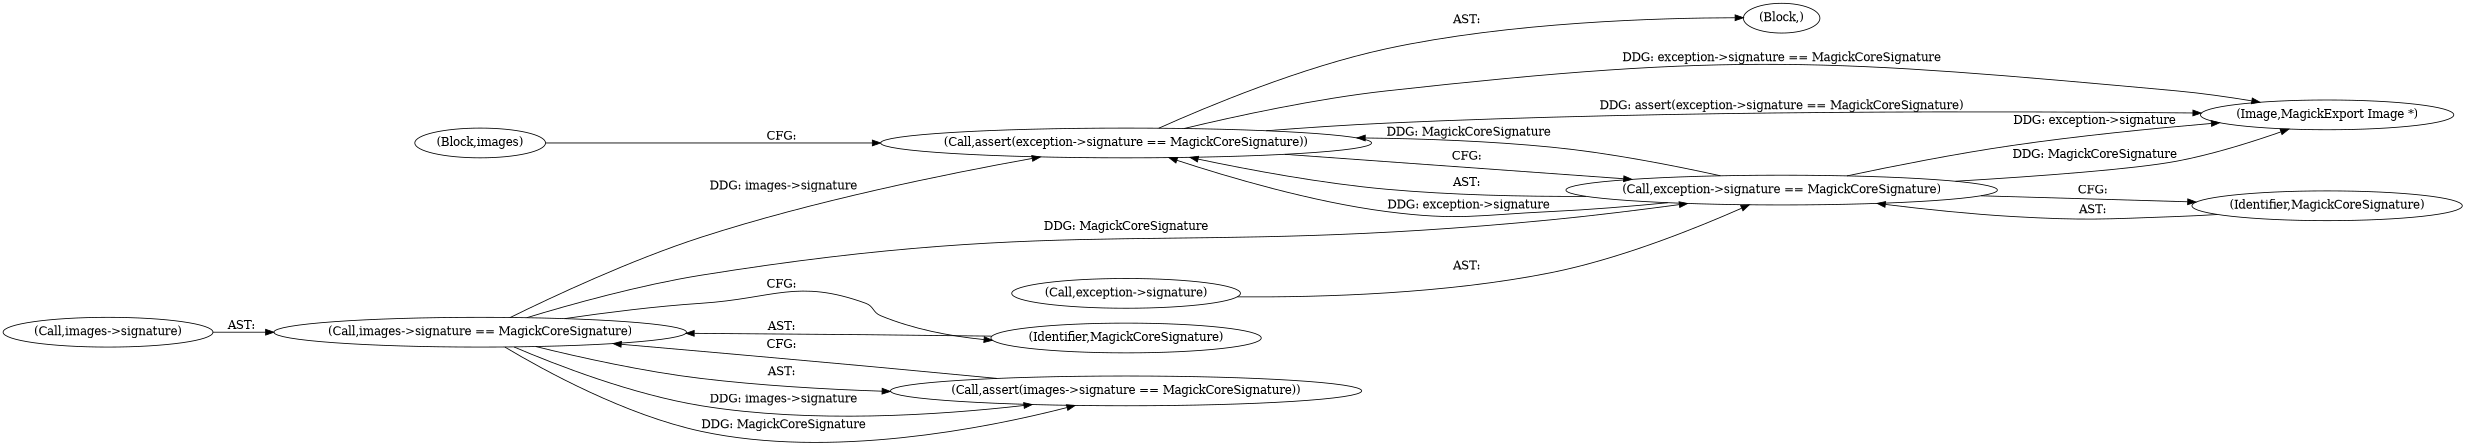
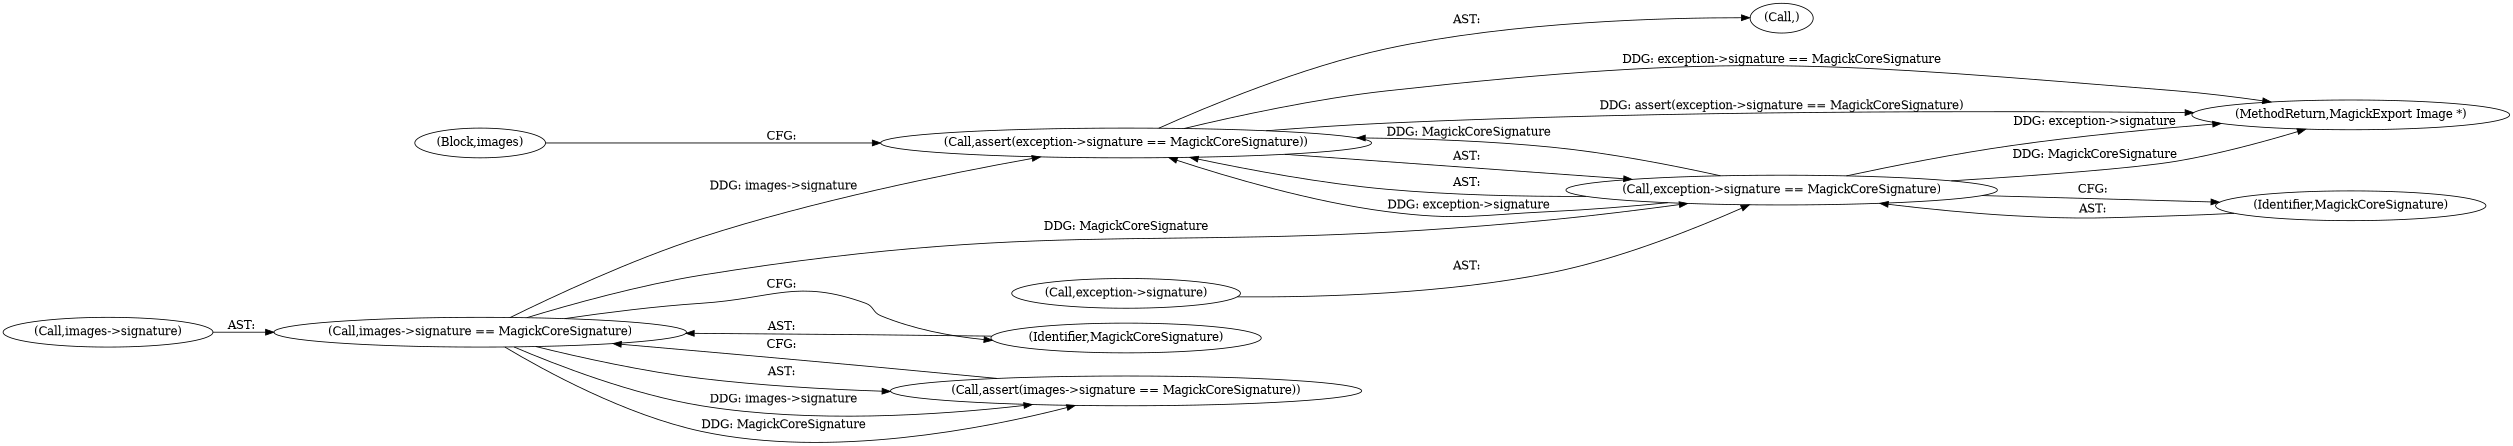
(1782, 18) -> (1782, 18)
(2327, 115) -> (2351, 115)
(1469, 157) -> (1469, 157)
